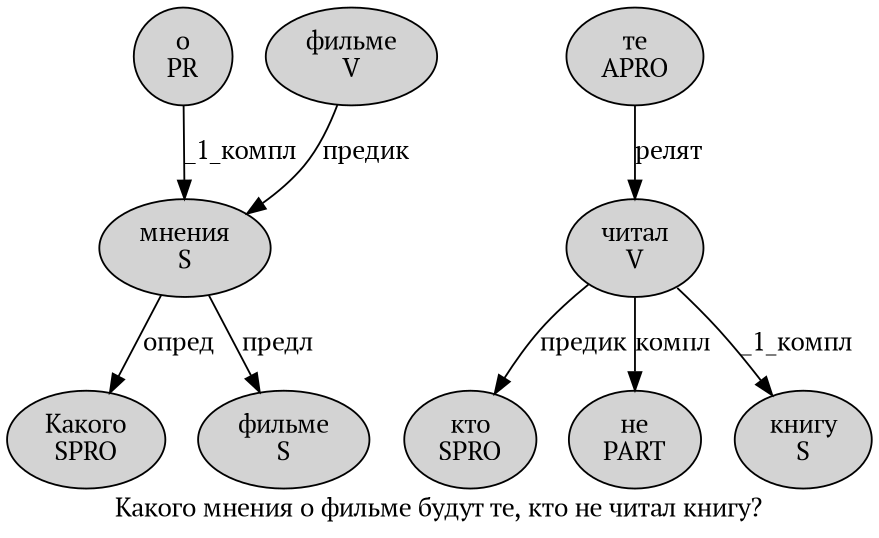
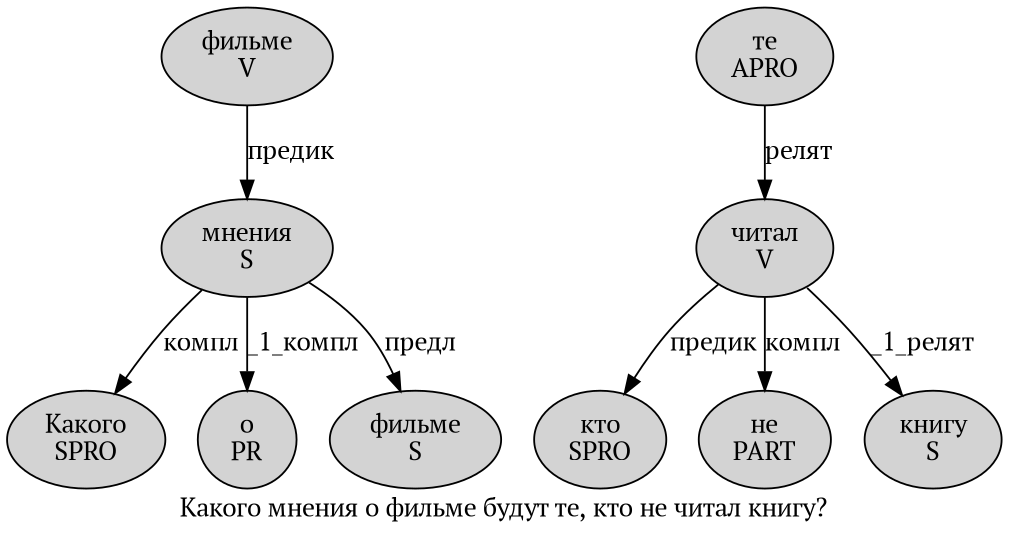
(184, 143) -> (247, 334)
(180, 344) -> (201, 344)
(797, 344) -> (923, 344)
